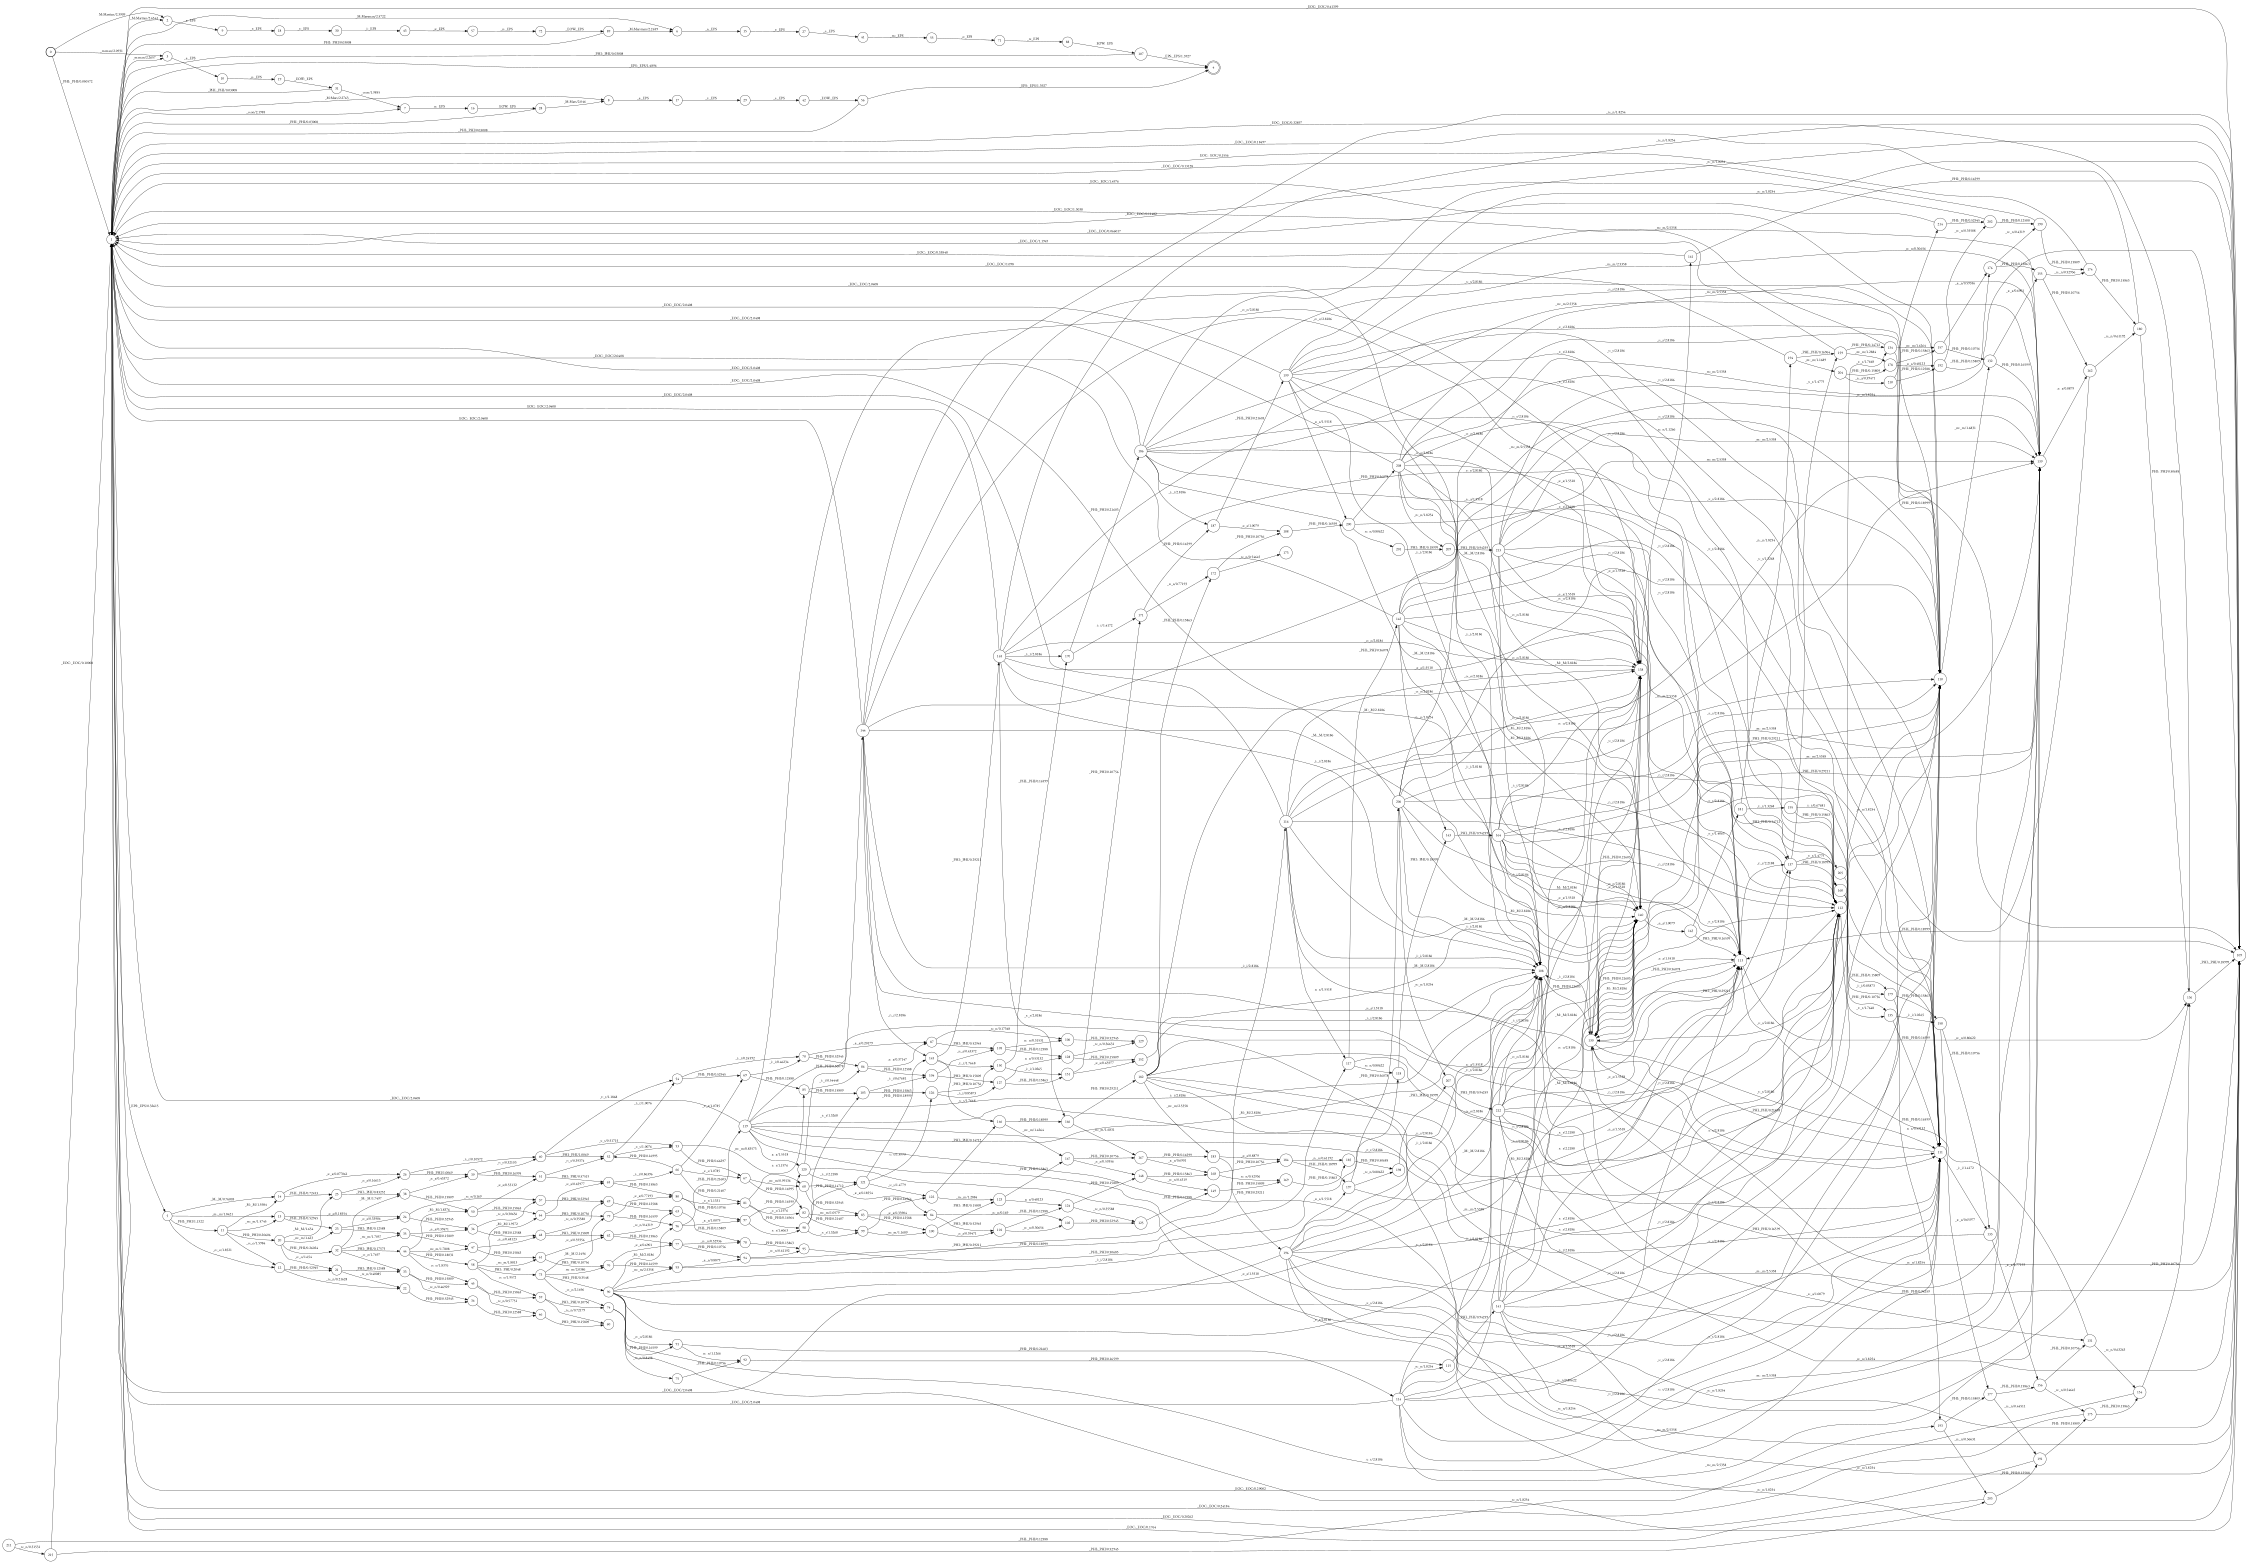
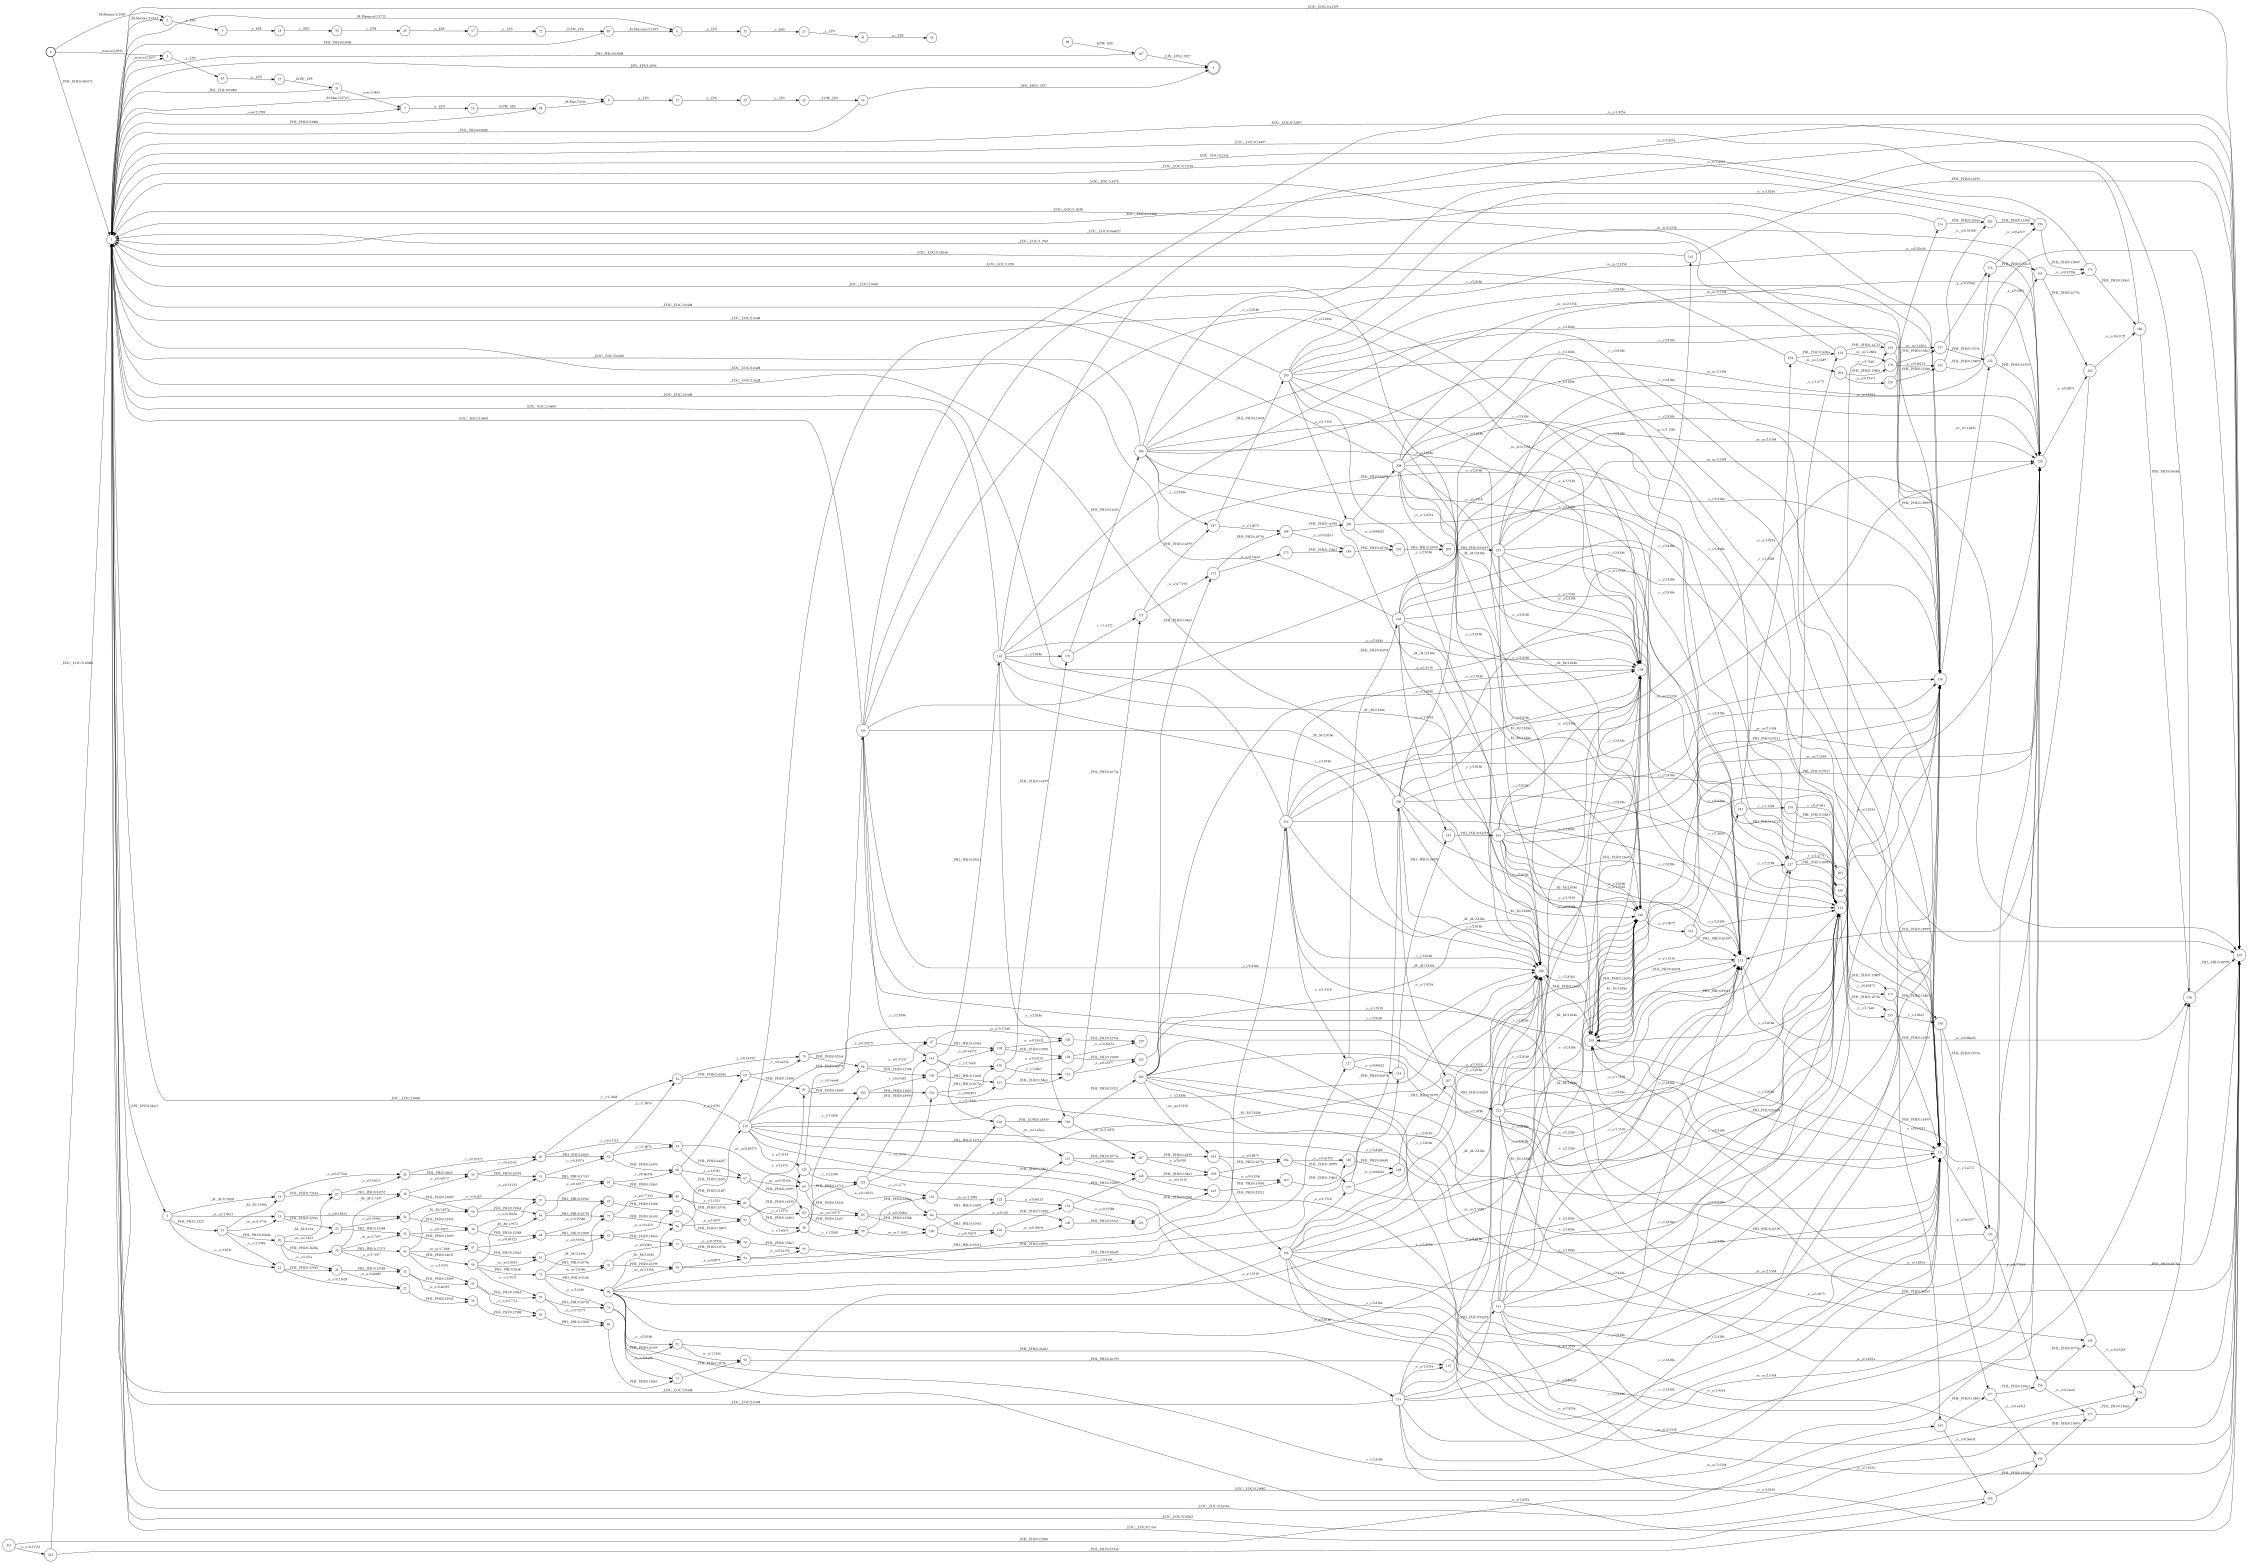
(1000, 40) -> none
none -> (1349, 551)
(1033, 1120) -> (1033, 1120)
(645, 1160) -> (640, 1169)
none -> (622, 1378)
